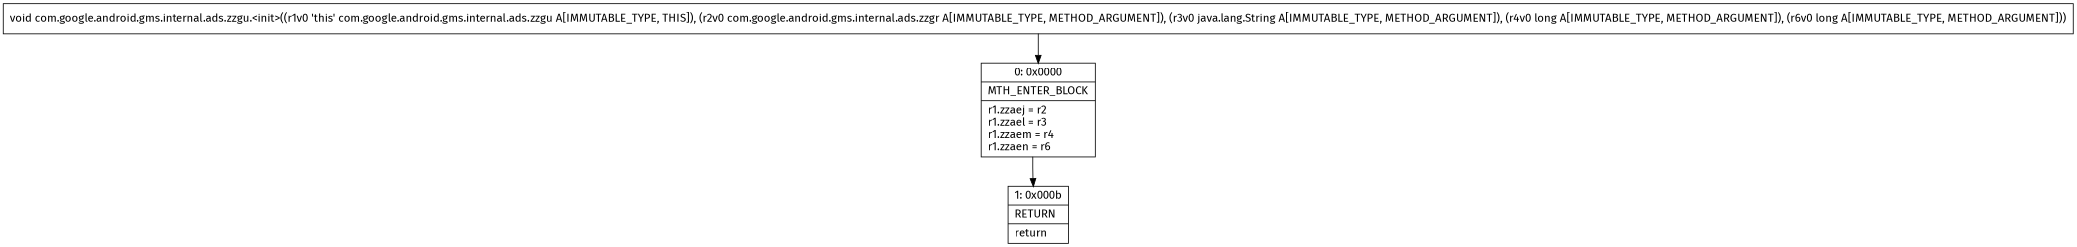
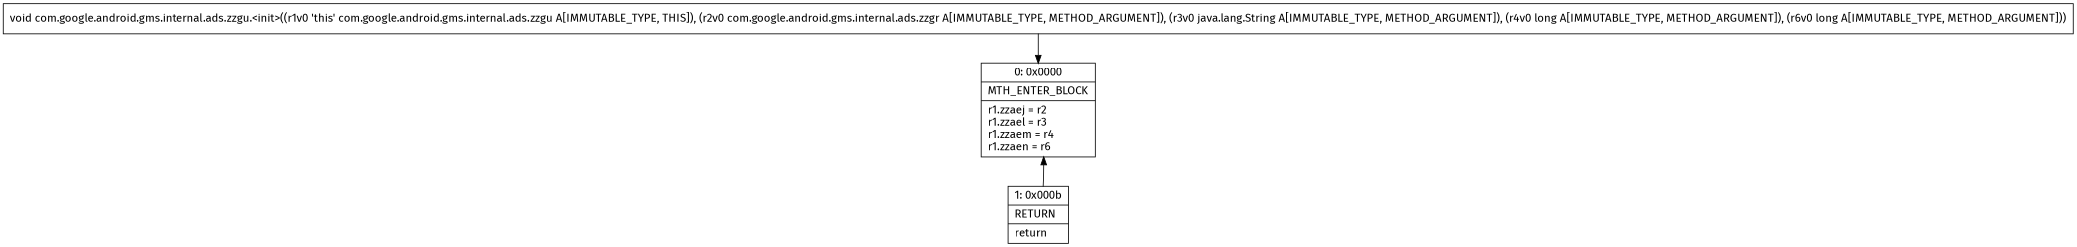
(1033, 168) -> (1044, 176)
